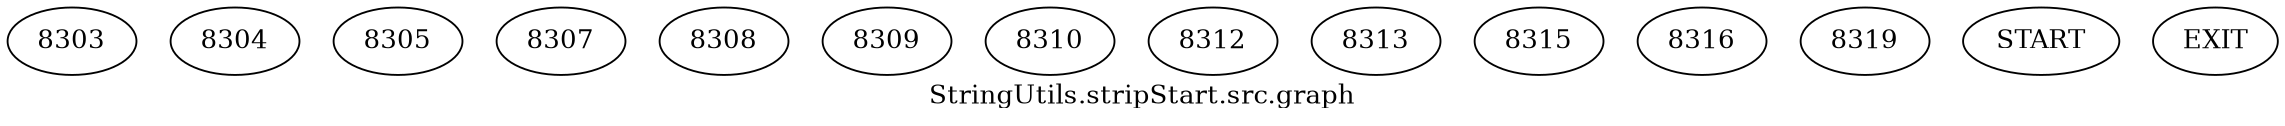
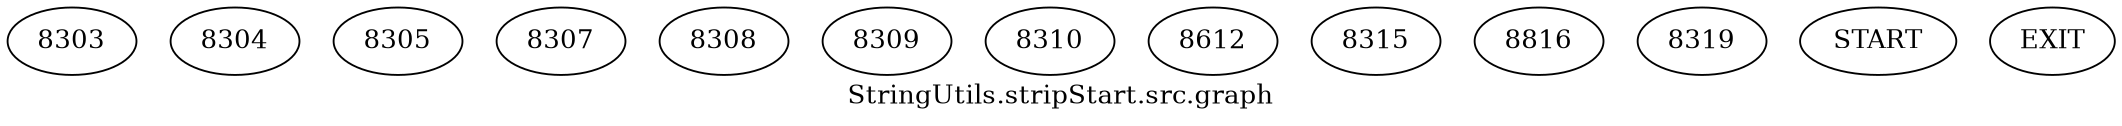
(1213, 41) -> (1213, 41)
(1376, 41) -> none
(1702, 41) -> (1539, 41)
